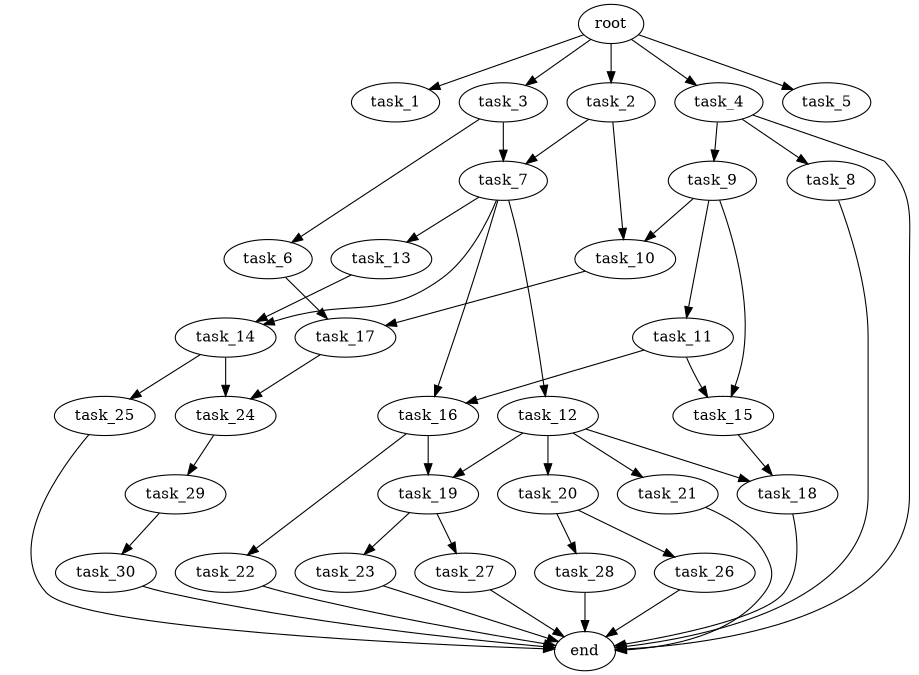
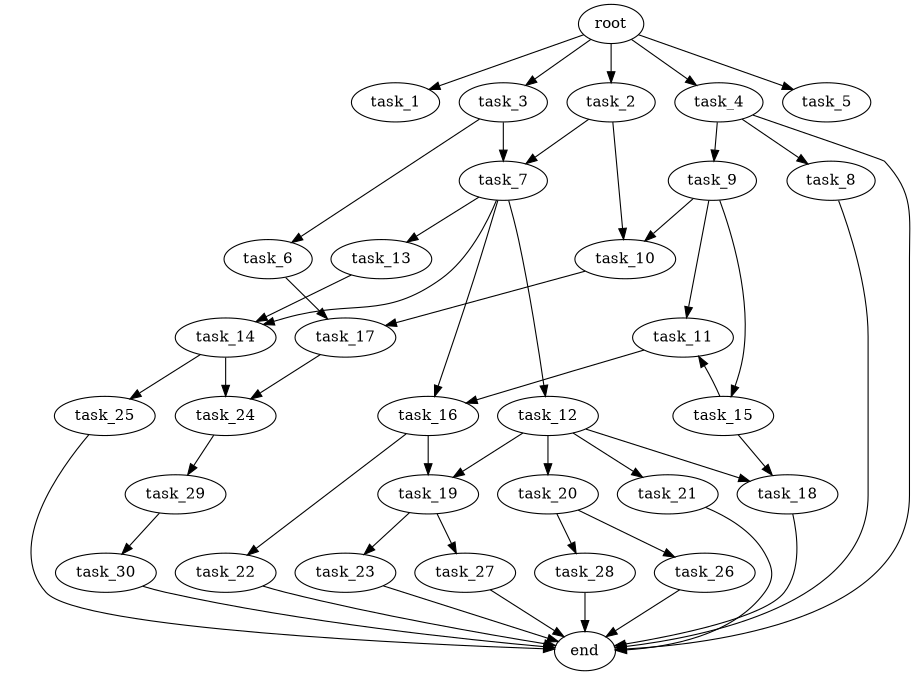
(694, 373) -> (713, 381)
